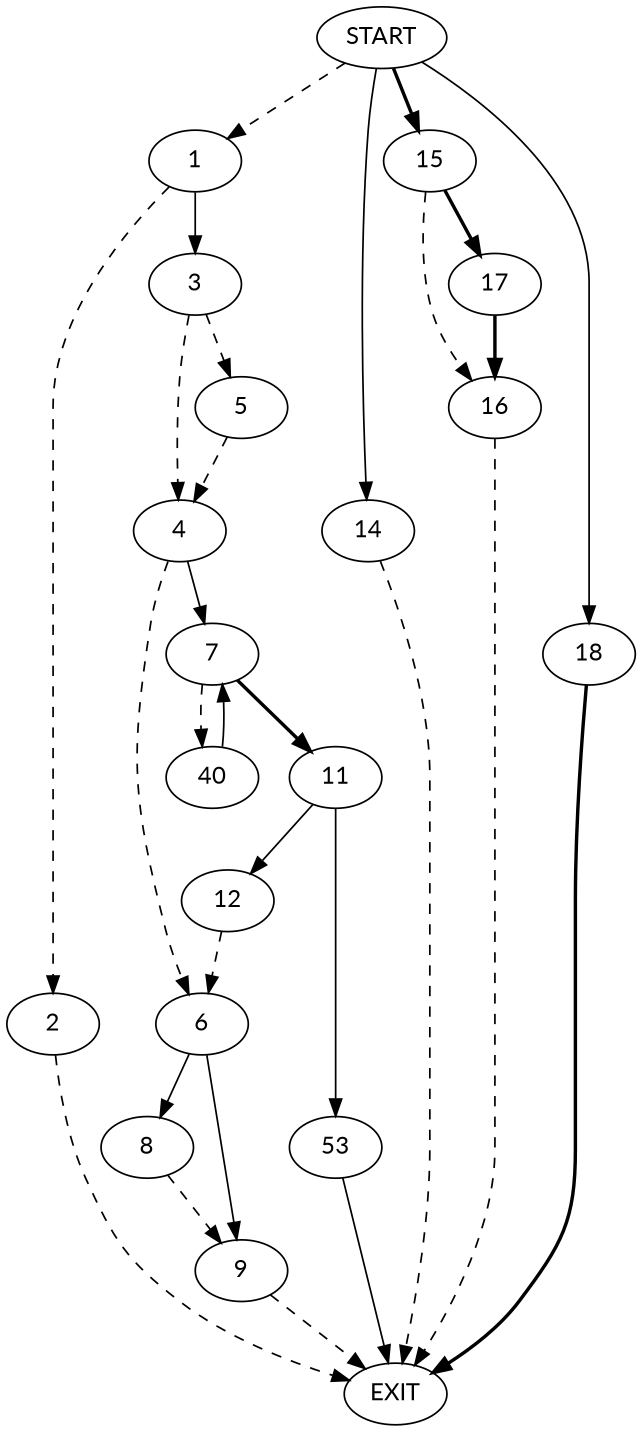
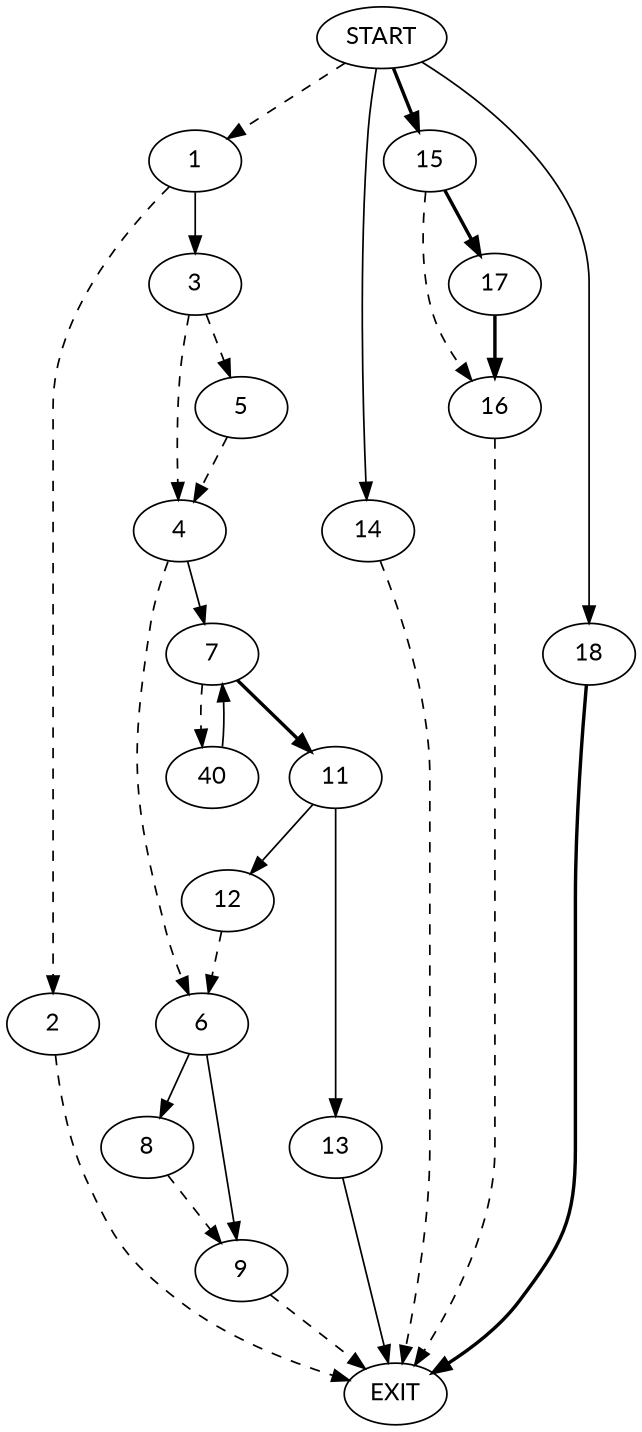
(336, 1147) -> (336, 1147)
